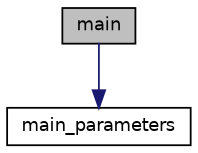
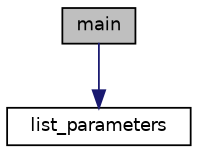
(99, 127) -> (99, 127)
